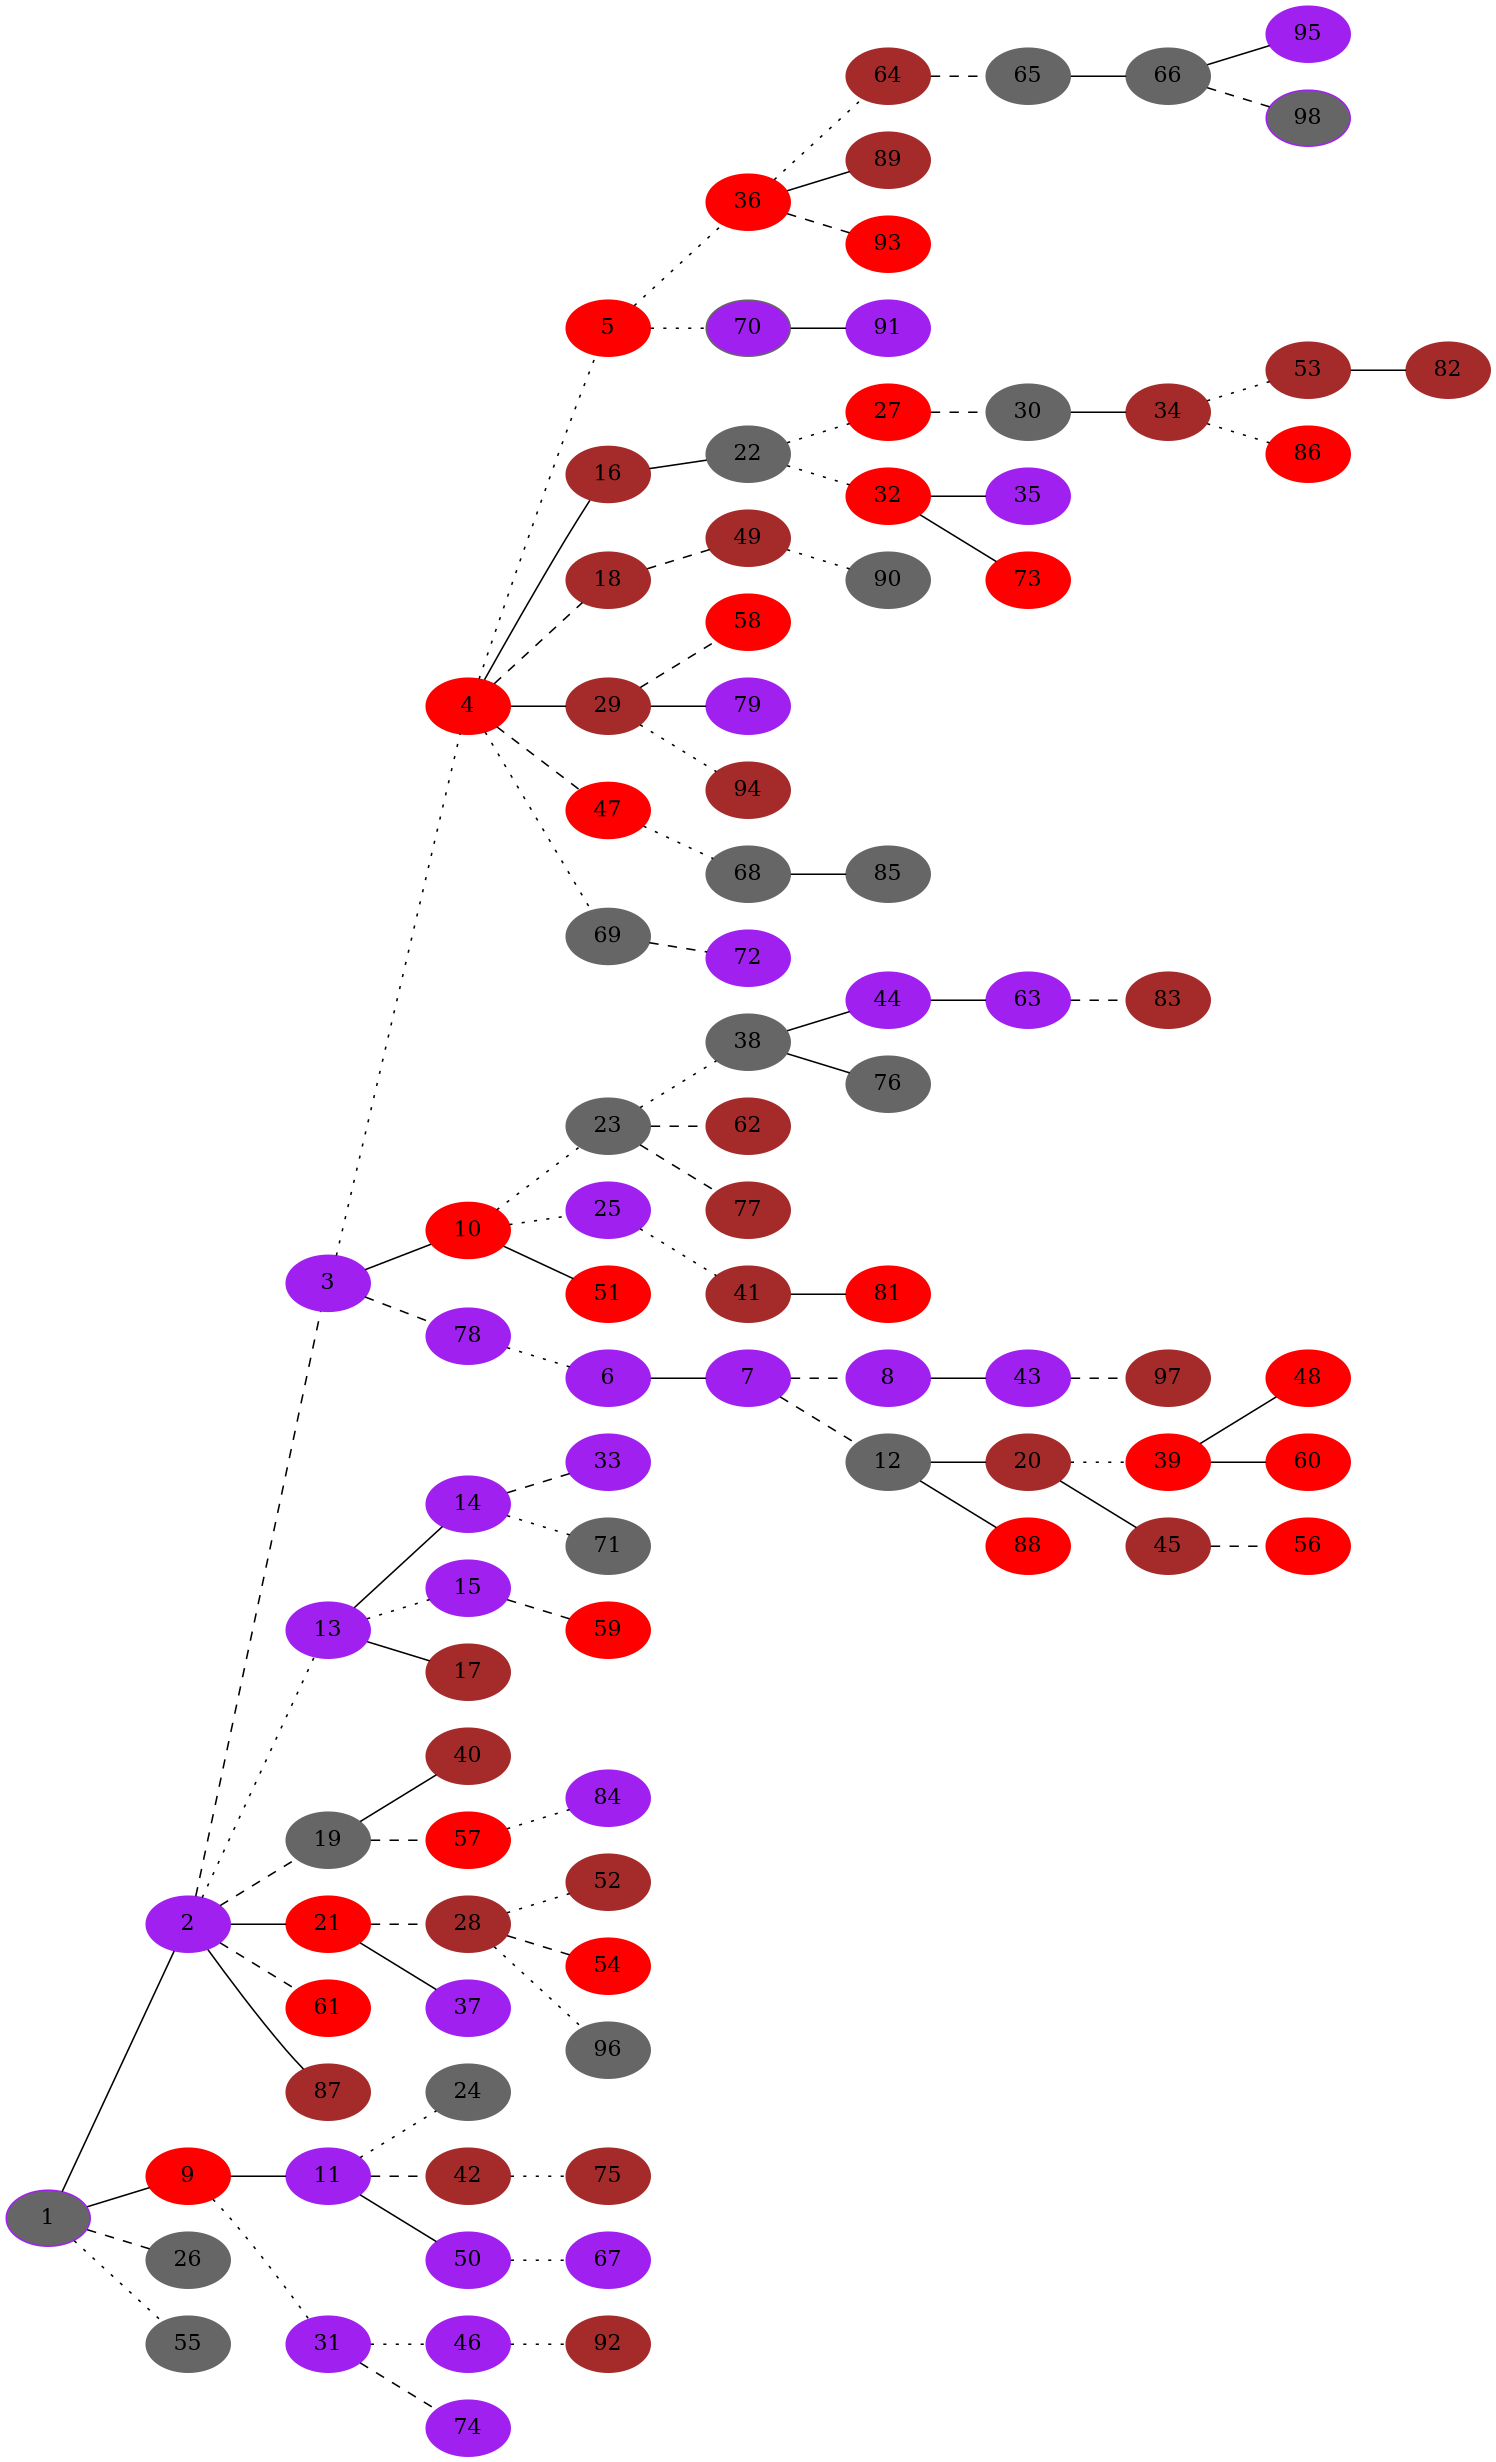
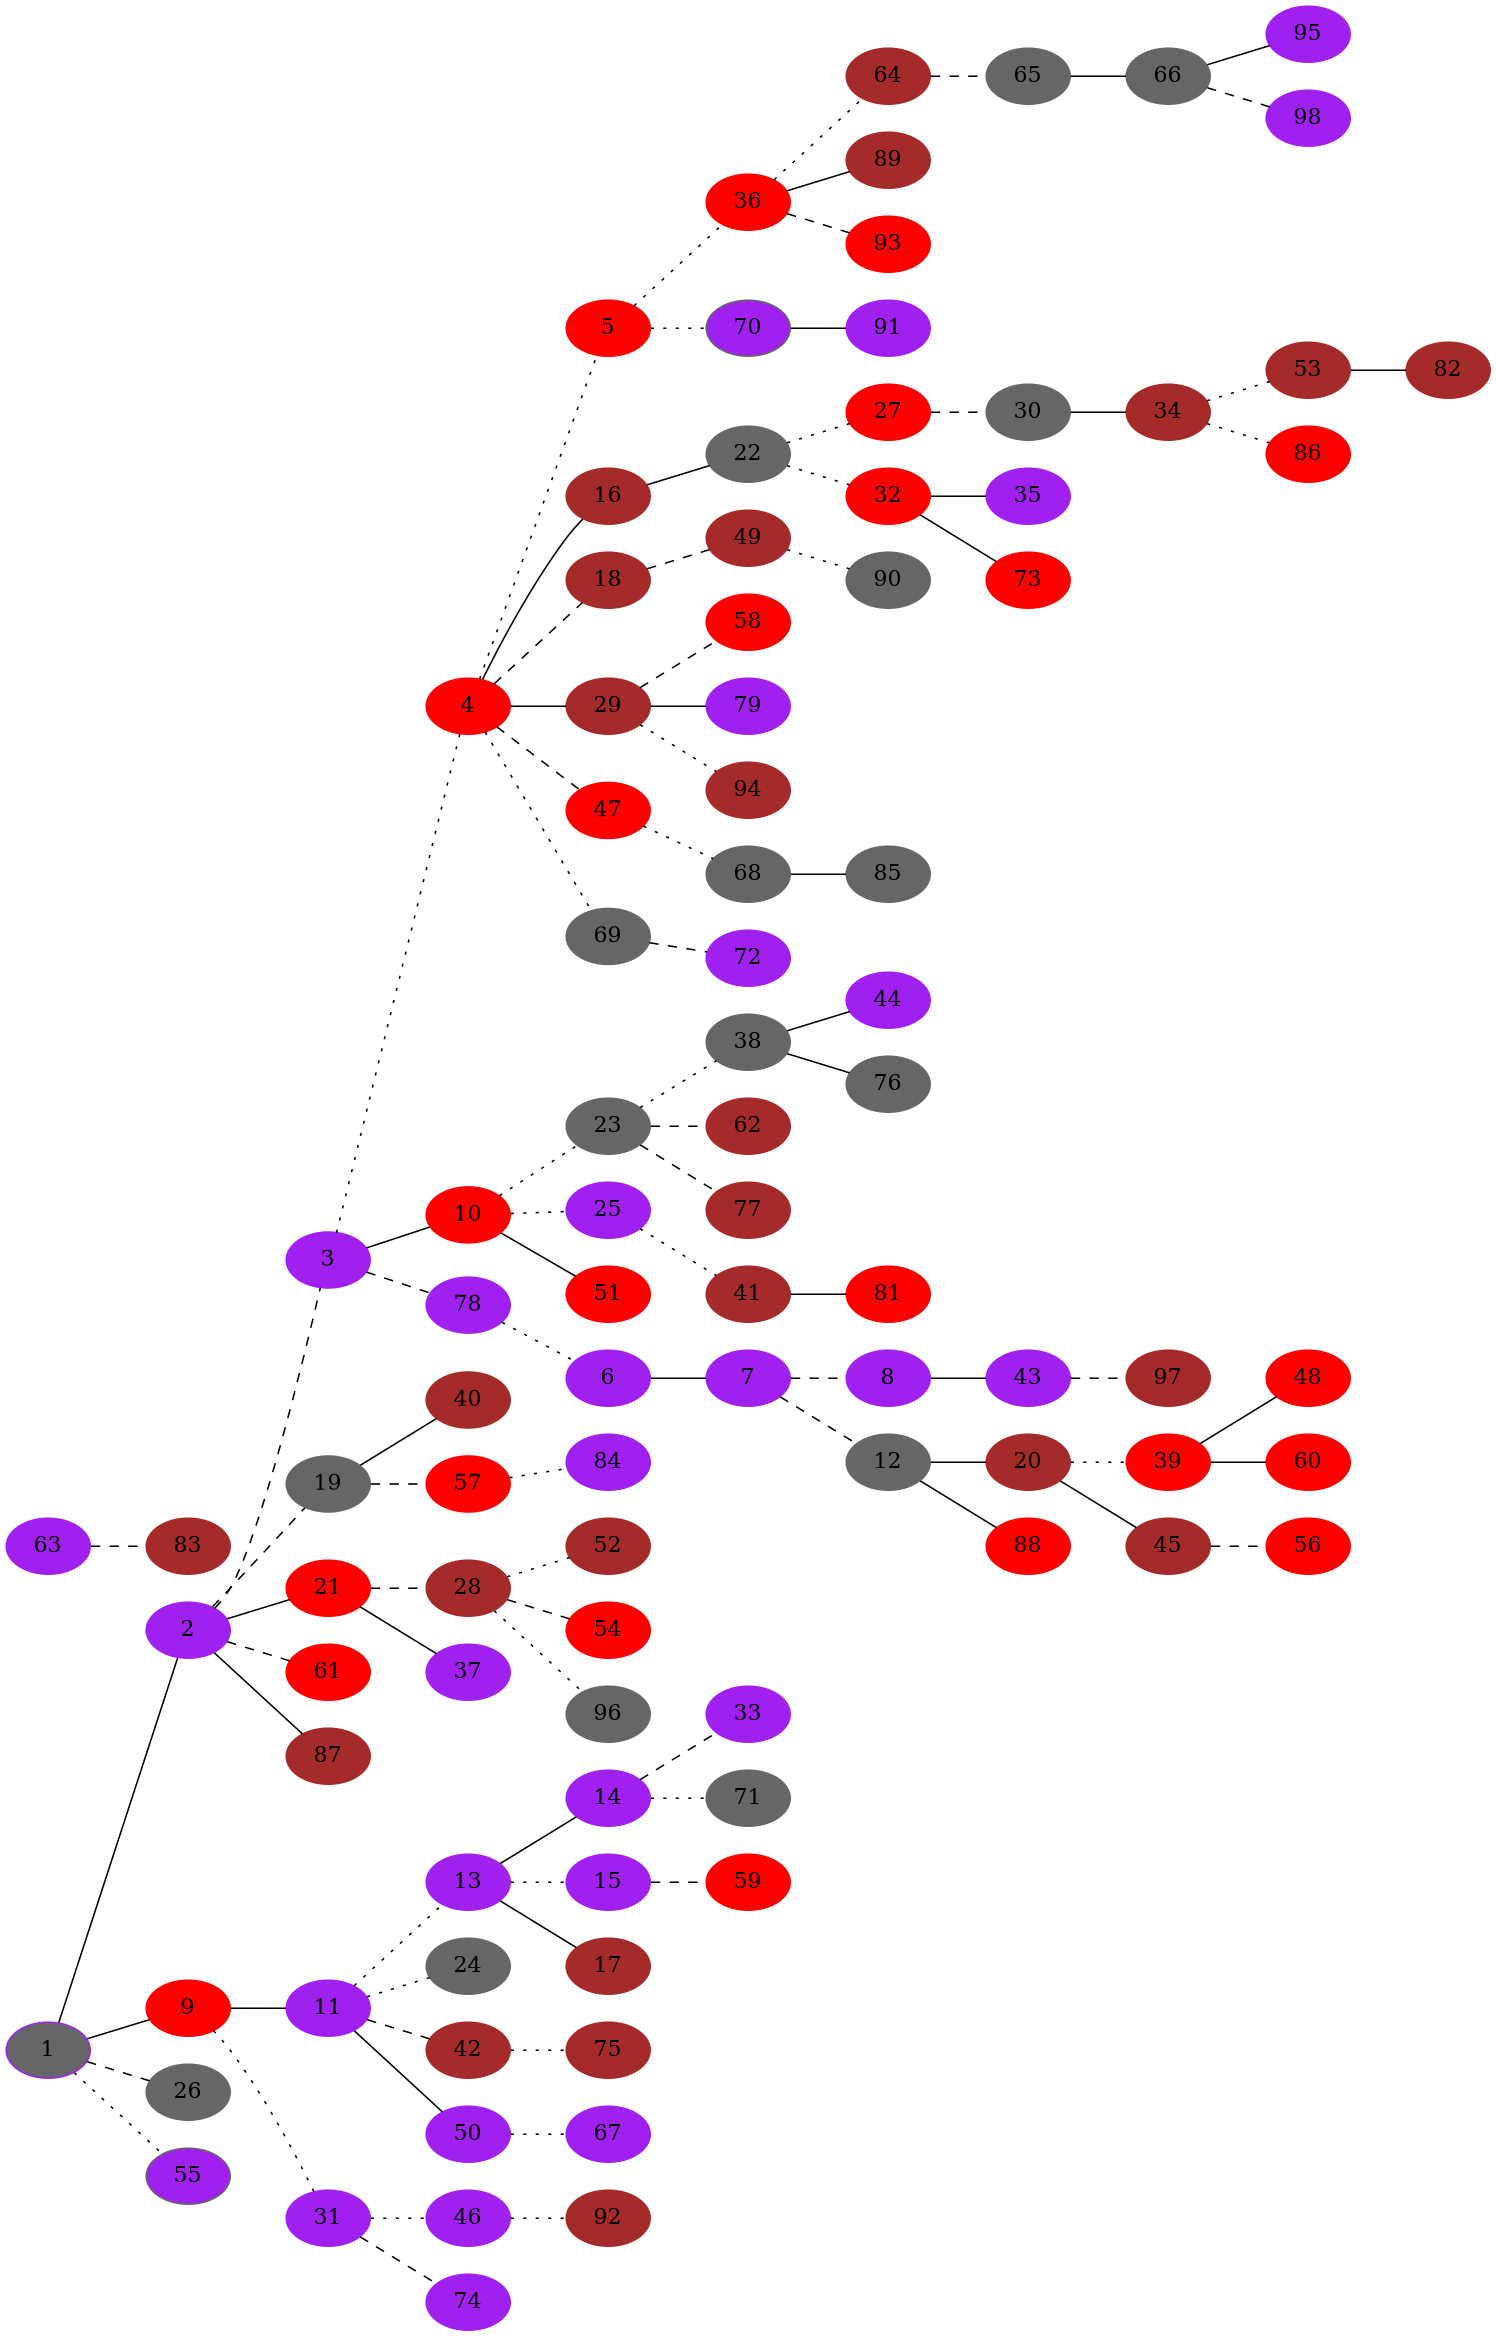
(1308, 118) -> (1308, 118)
(958, 1000) -> none
(258, 1777) -> (398, 1945)
(188, 2344) -> (188, 2176)
